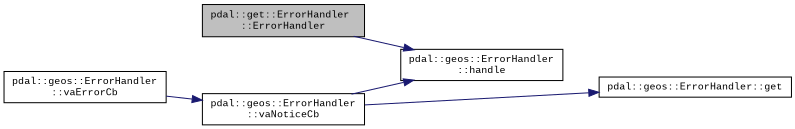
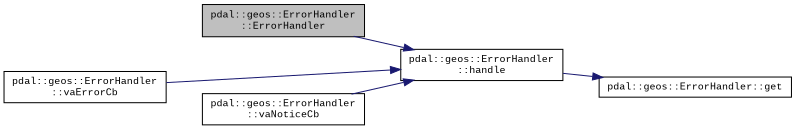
(283, 21) -> (283, 21)
(179, 98) -> (278, 76)
(477, 99) -> (578, 75)
